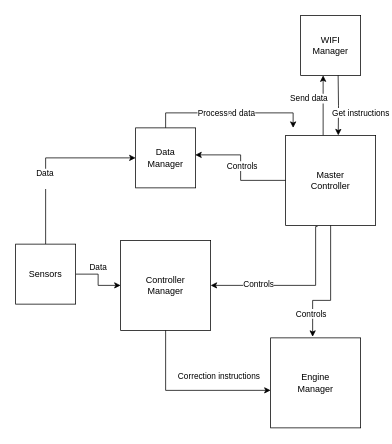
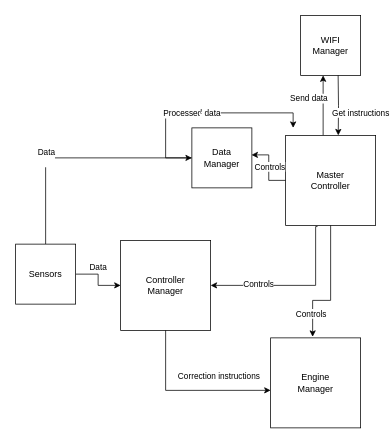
(165, 158) -> (222, 158)
